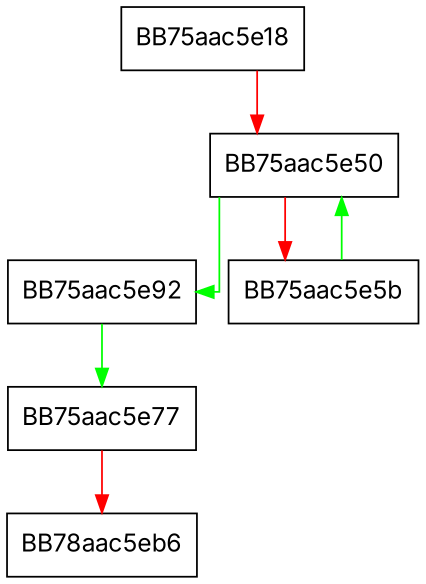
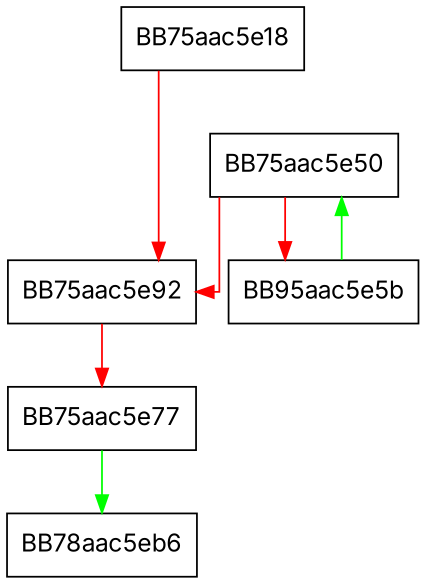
(257, 93) -> (159, 157)
(219, 247) -> (219, 247)
(324, 292) -> (324, 292)
(102, 346) -> (102, 346)
(102, 473) -> (102, 473)
